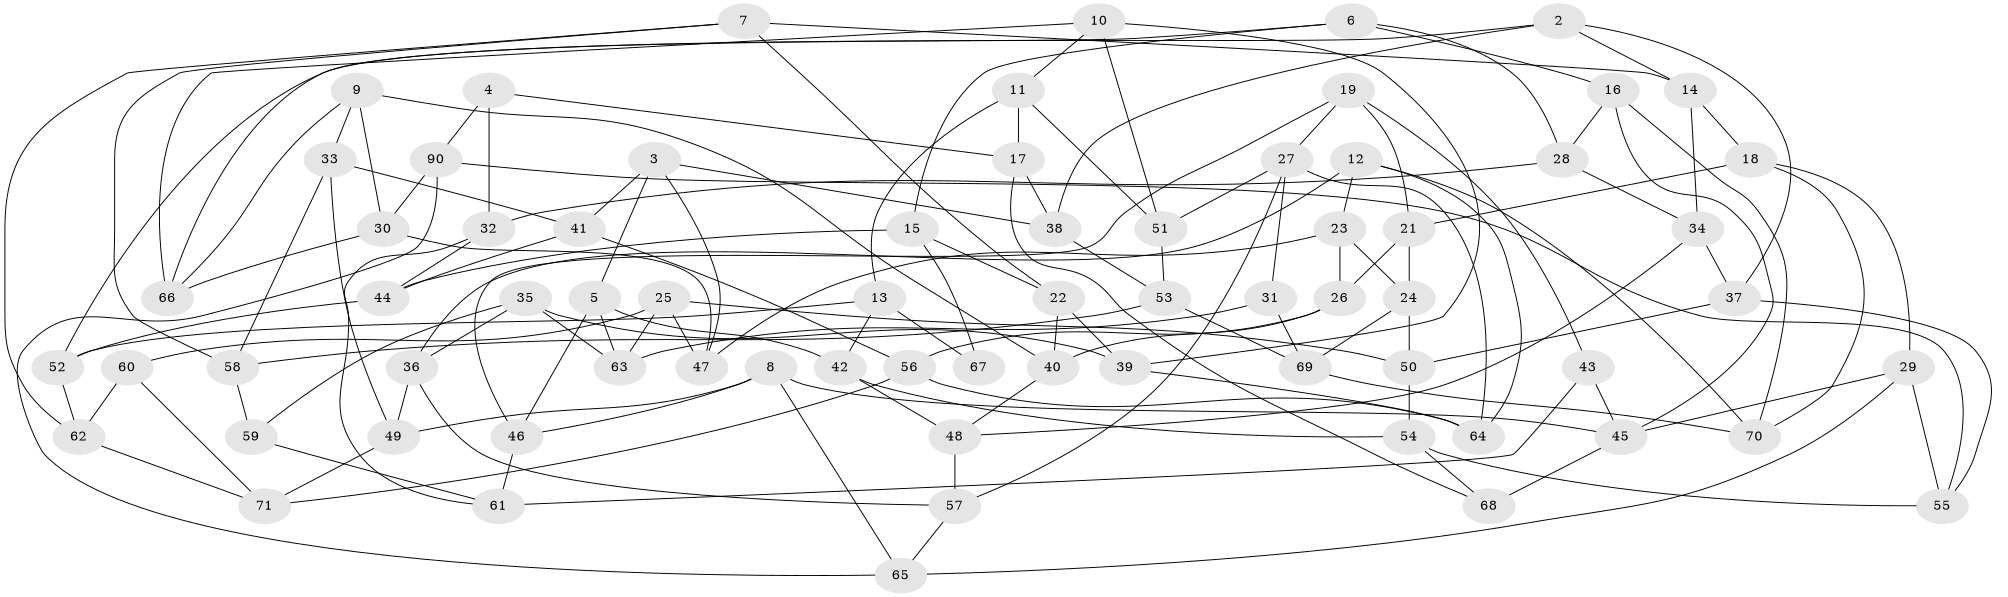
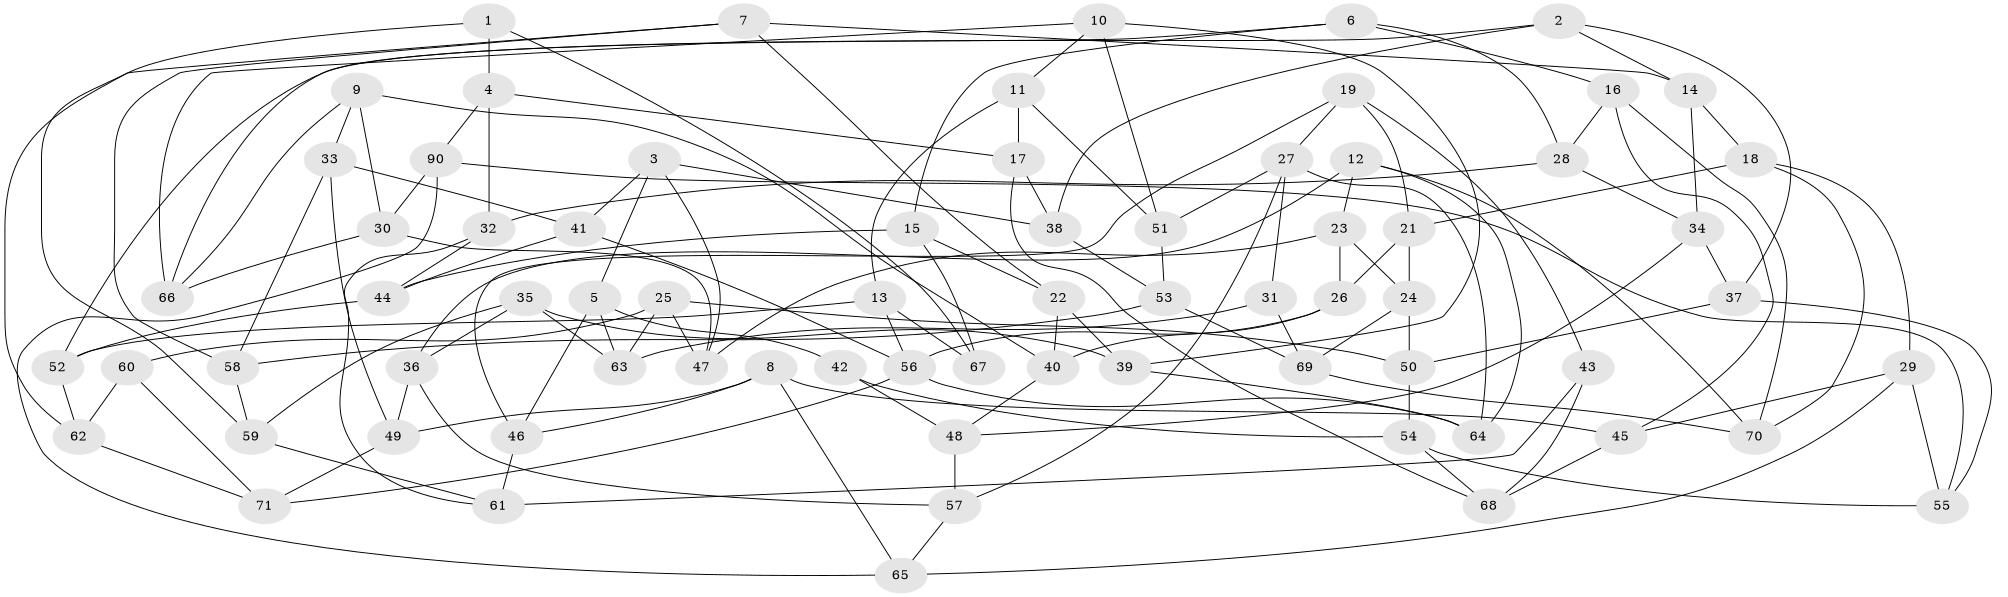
none -> (489, 21)
(860, 333) -> (899, 342)
(1604, 402) -> (1552, 444)
